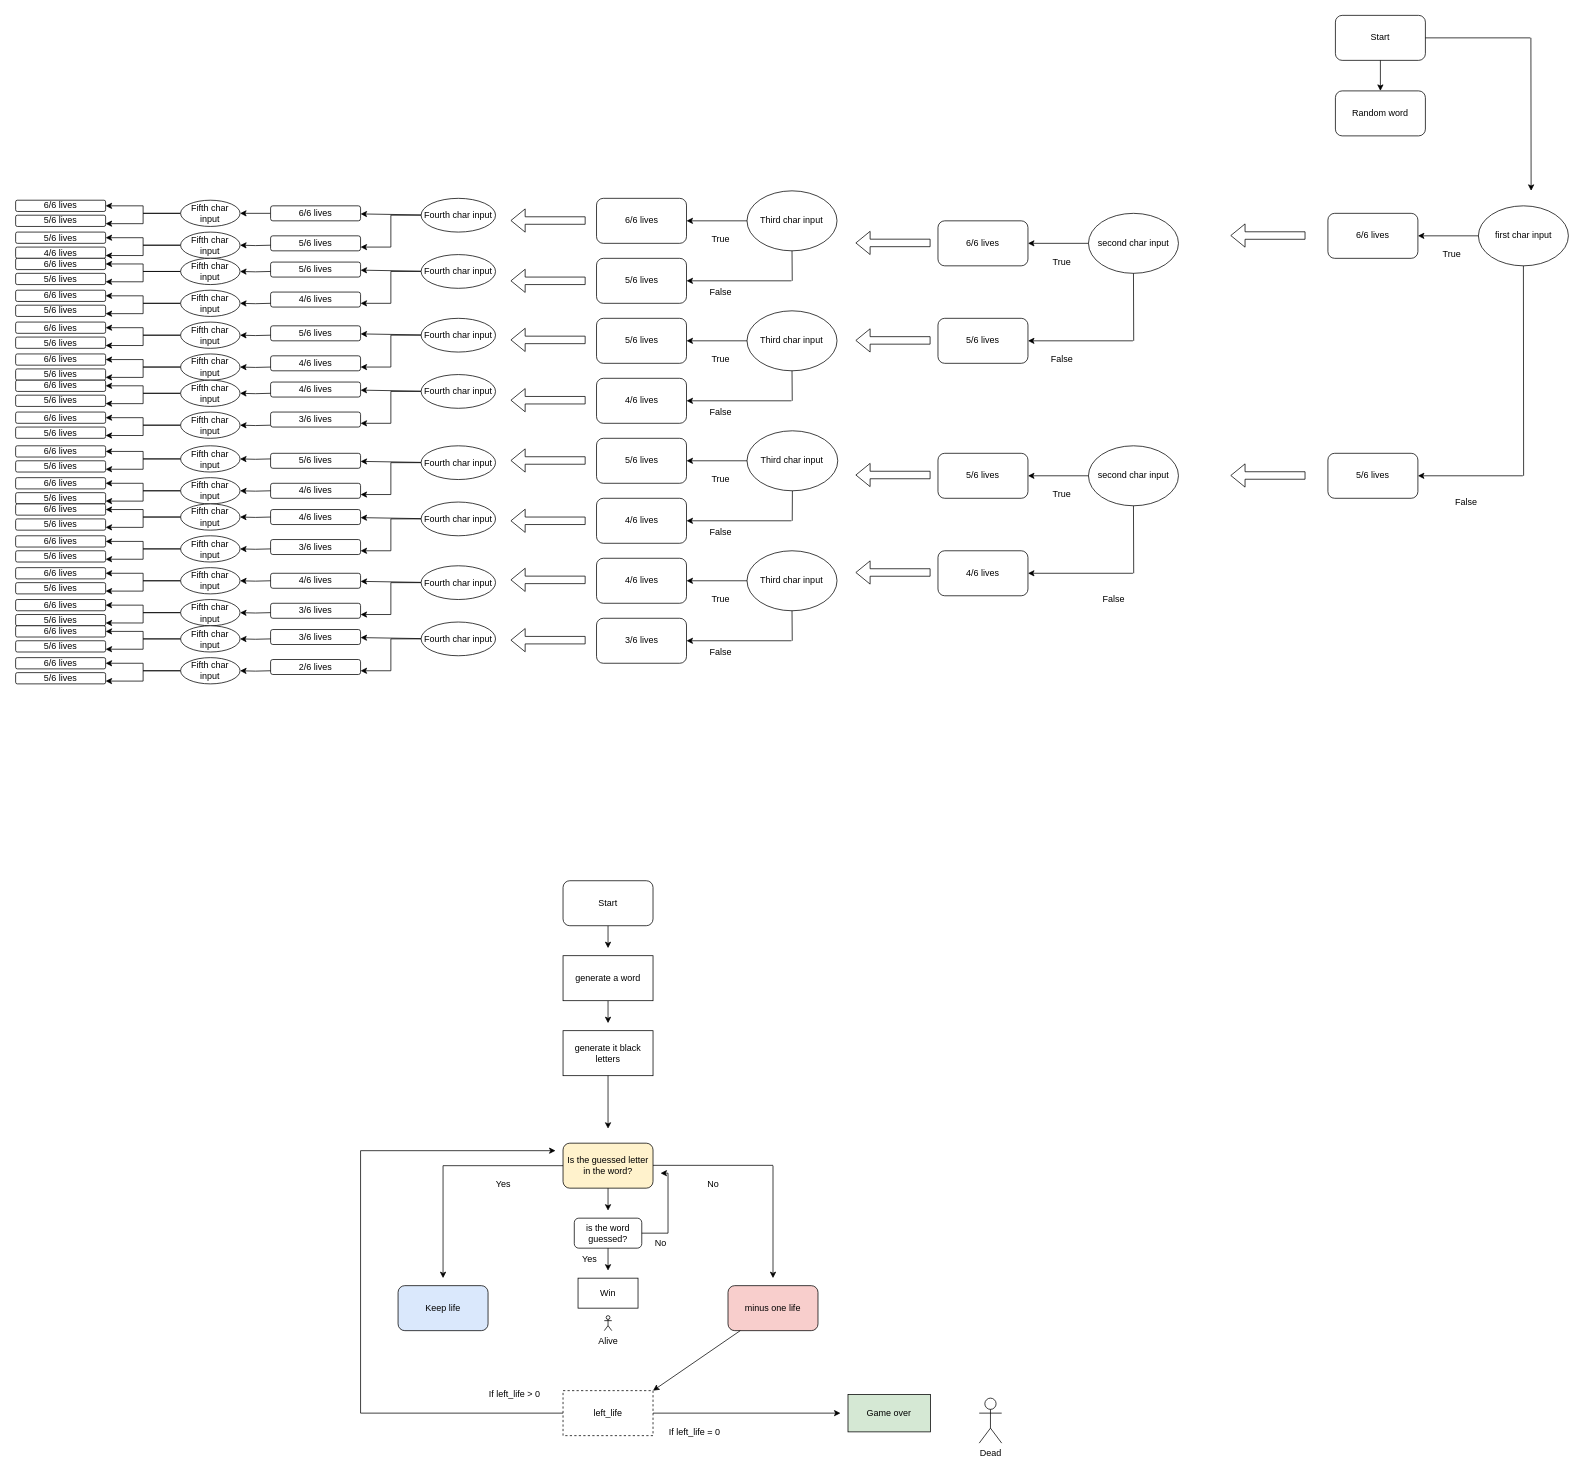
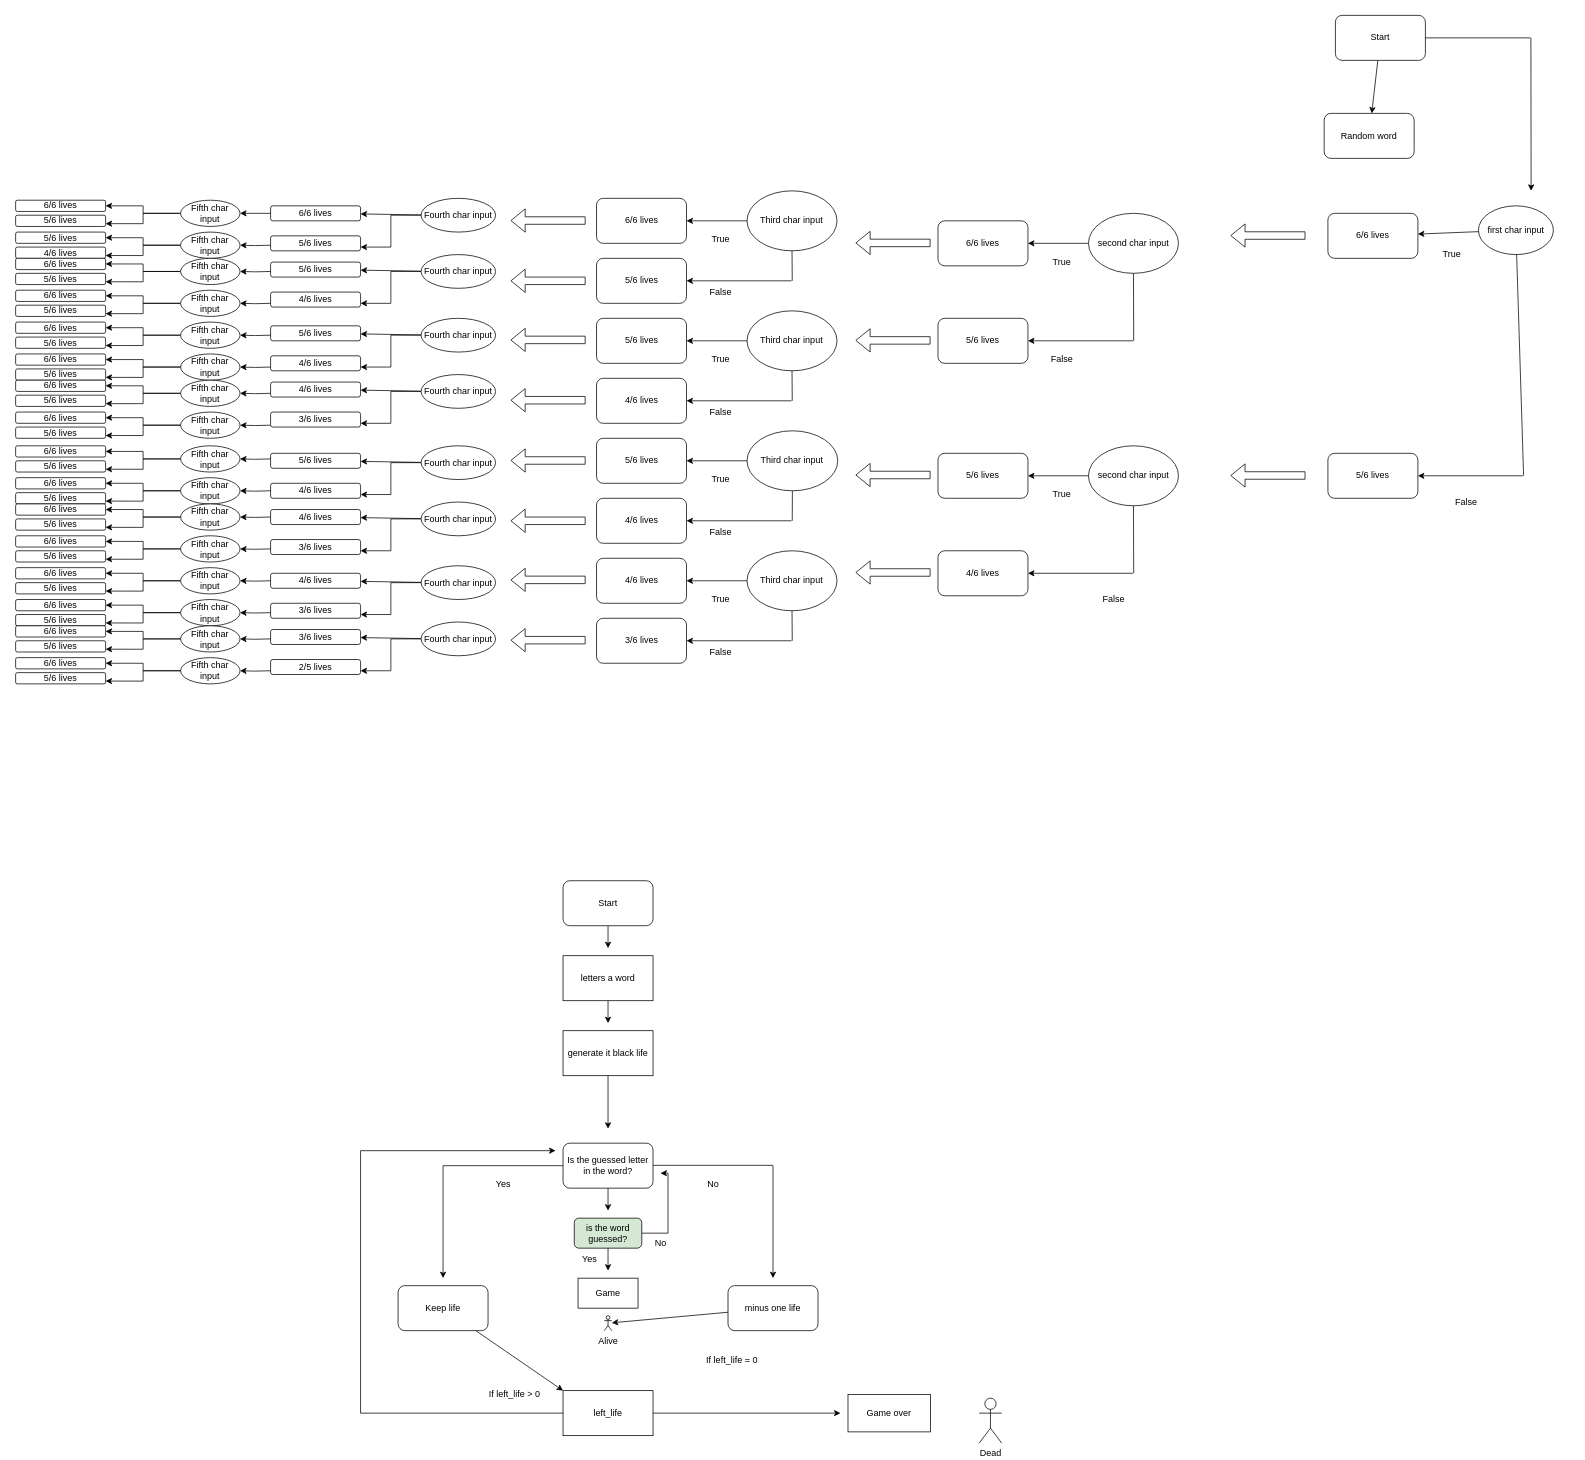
(1380, 113) -> (1369, 136)
(1523, 236) -> (1516, 230)
(315, 667) -> (315, 667)
(608, 978) -> (608, 978)
(608, 1053) -> (608, 1053)
(608, 1166) -> (608, 1166)
(608, 1233) -> (608, 1233)
(608, 1293) -> (608, 1293)
(443, 1308) -> (443, 1308)
(773, 1308) -> (773, 1308)
none -> (517, 1359)
(698, 1360) -> (673, 1317)
(608, 1413) -> (608, 1413)
(889, 1413) -> (889, 1413)
(694, 1432) -> (732, 1361)
